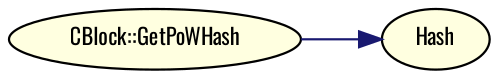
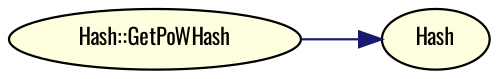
(155, 39) -> (155, 39)
